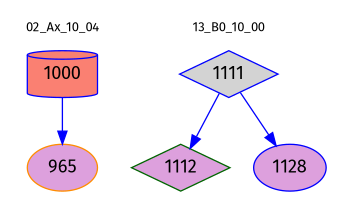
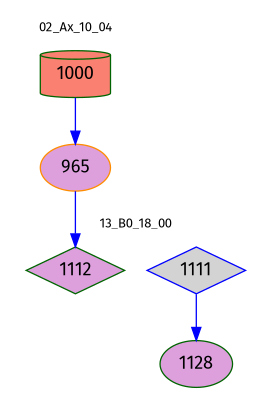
(229, 28) -> (136, 224)
(62, 74) -> (75, 74)
(208, 115) -> (75, 220)
(290, 168) -> (196, 364)
